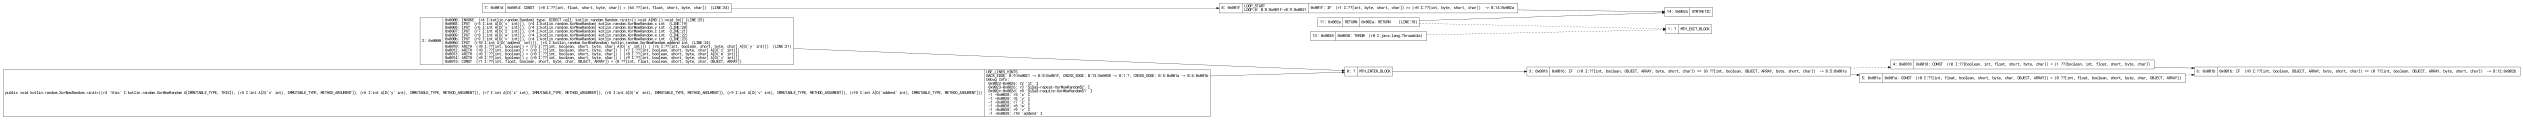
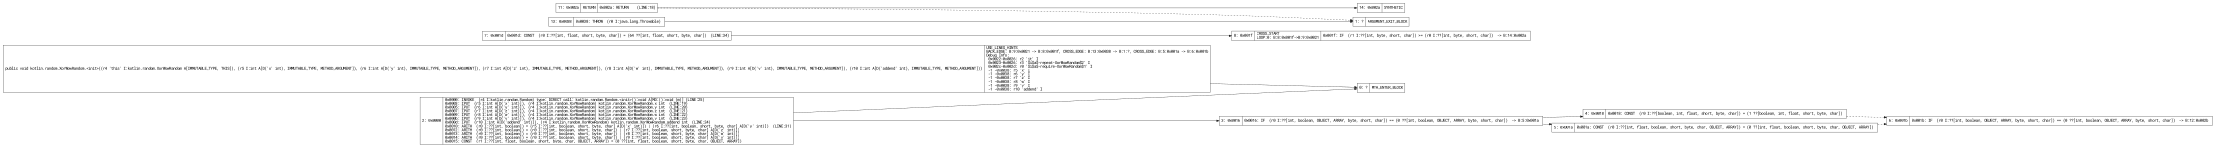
(1255, 6) -> (1268, 34)
(1590, 11) -> none
(1695, 29) -> (1387, 22)
(1545, 32) -> (1008, 22)
(1869, 68) -> (1562, 117)
(2173, 68) -> (1865, 117)
(1458, 72) -> (1005, 121)
